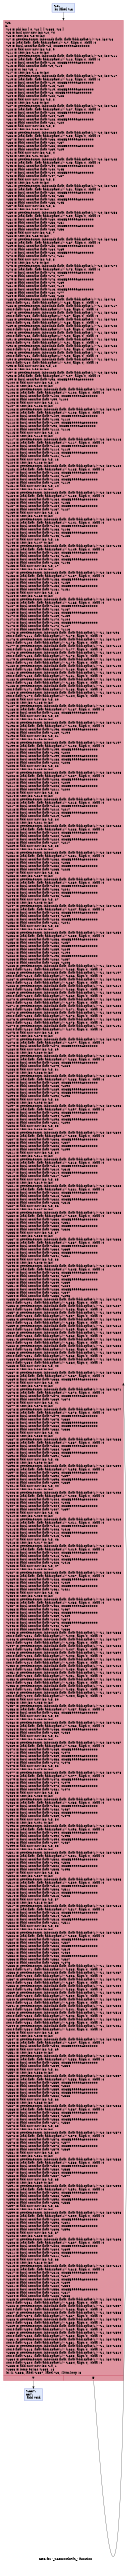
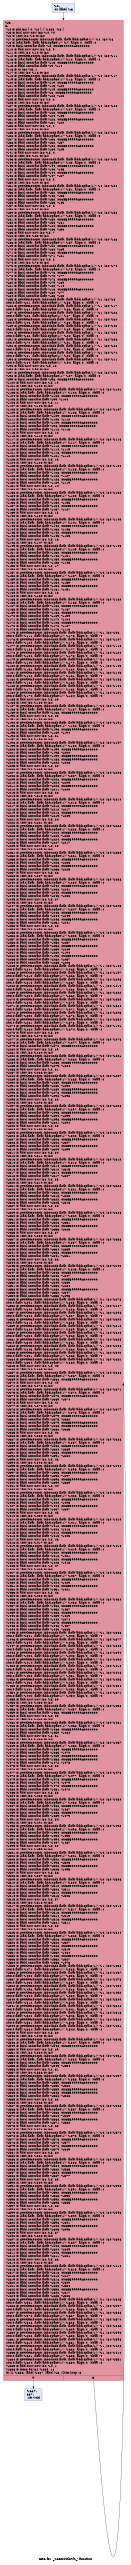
(33, 2398) -> (33, 2398)
